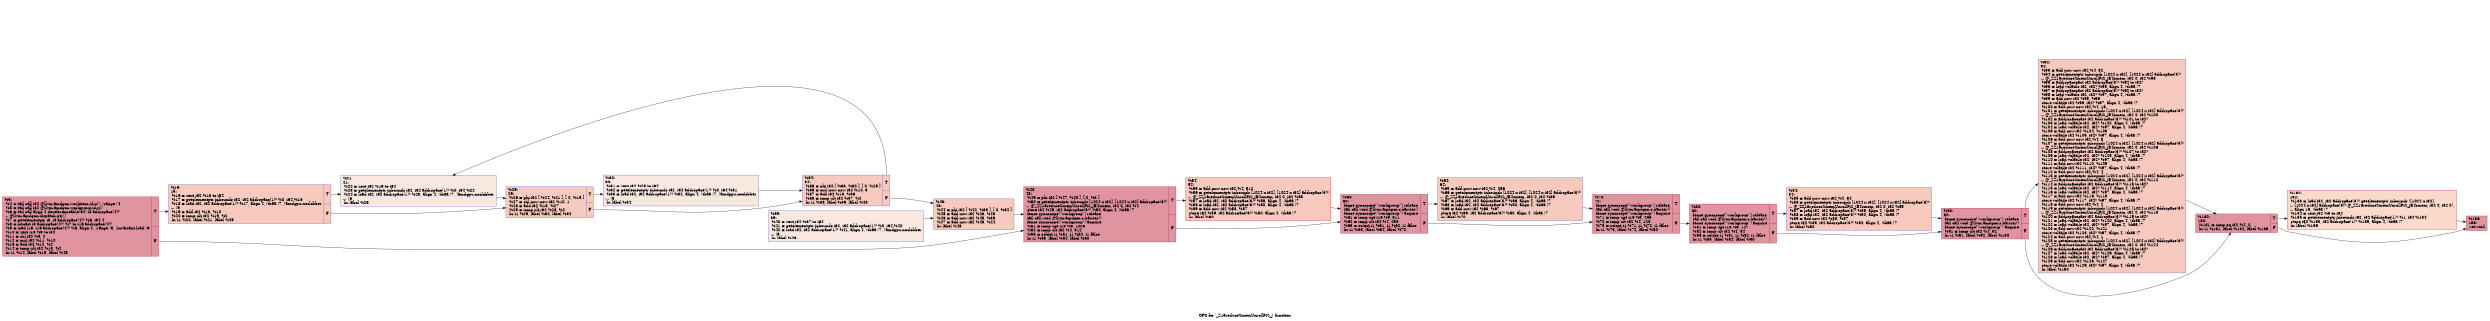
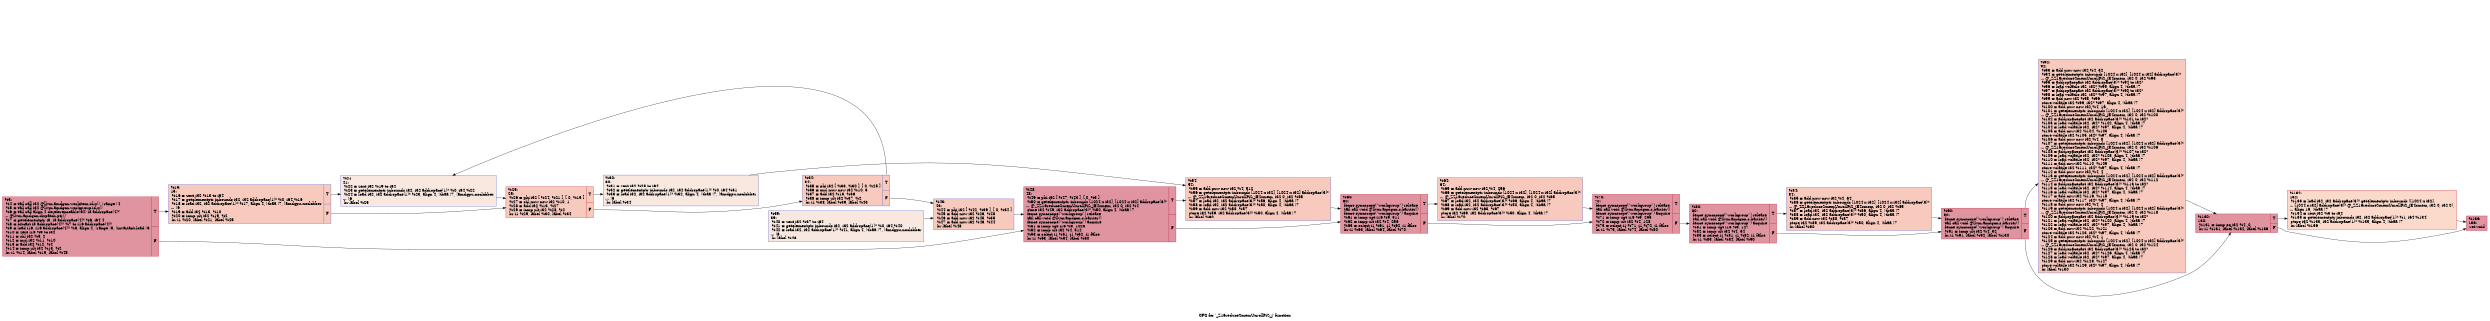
(779, 190) -> (966, 164)
(1258, 199) -> (1258, 199)
(550, 202) -> (550, 202)
